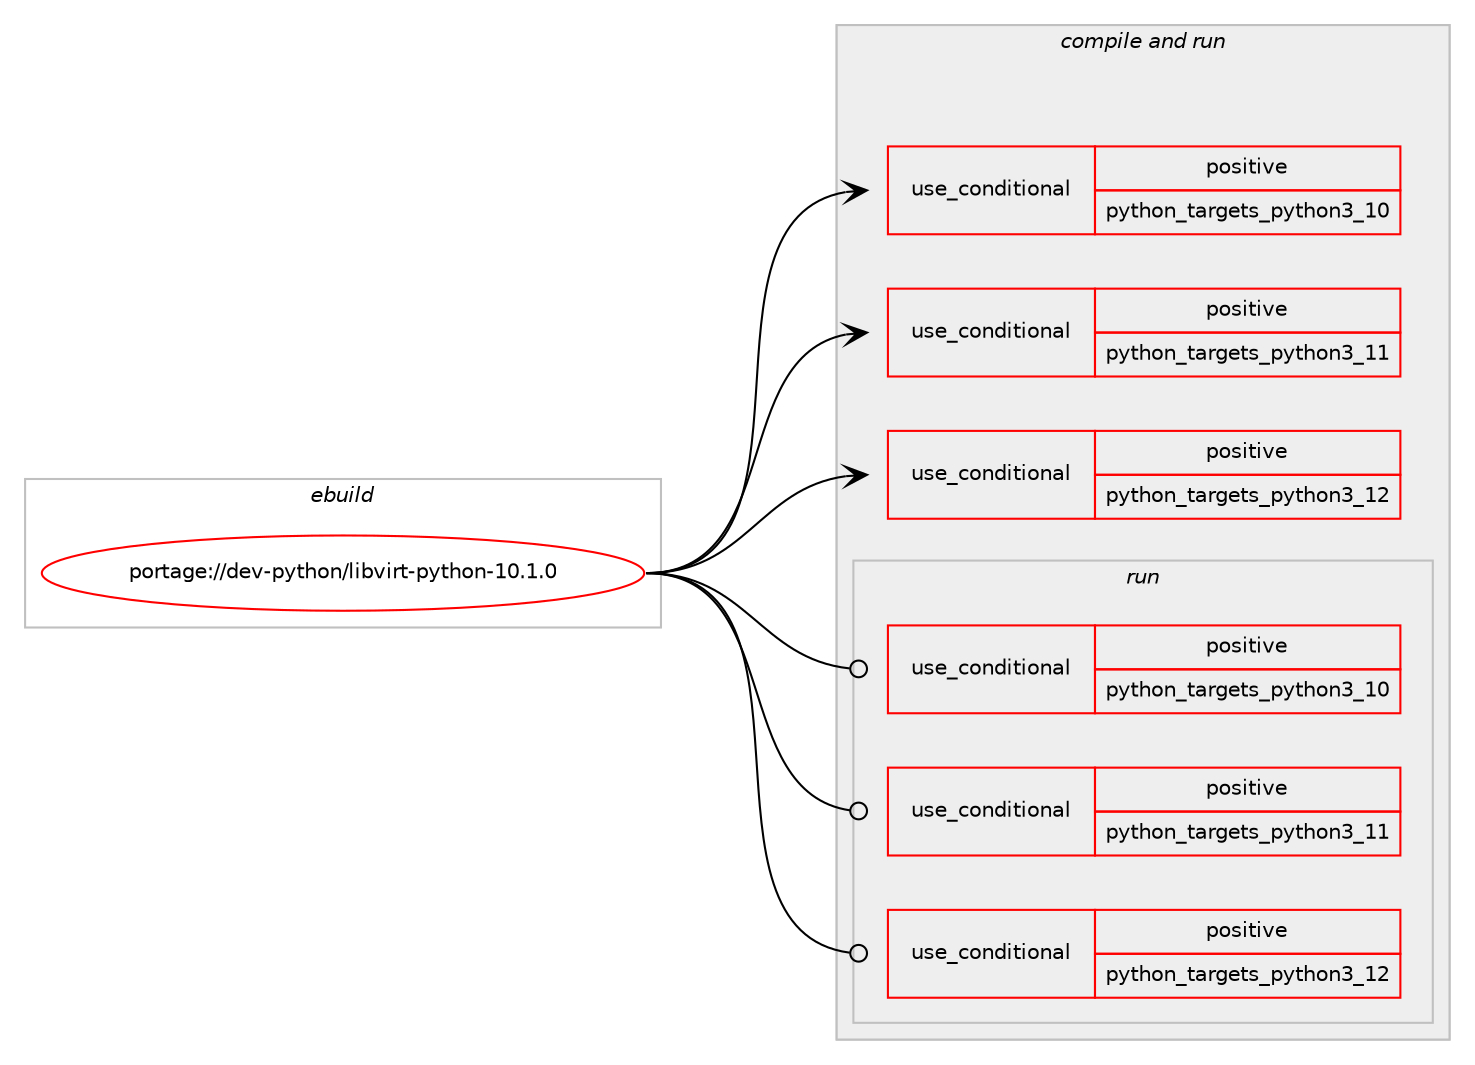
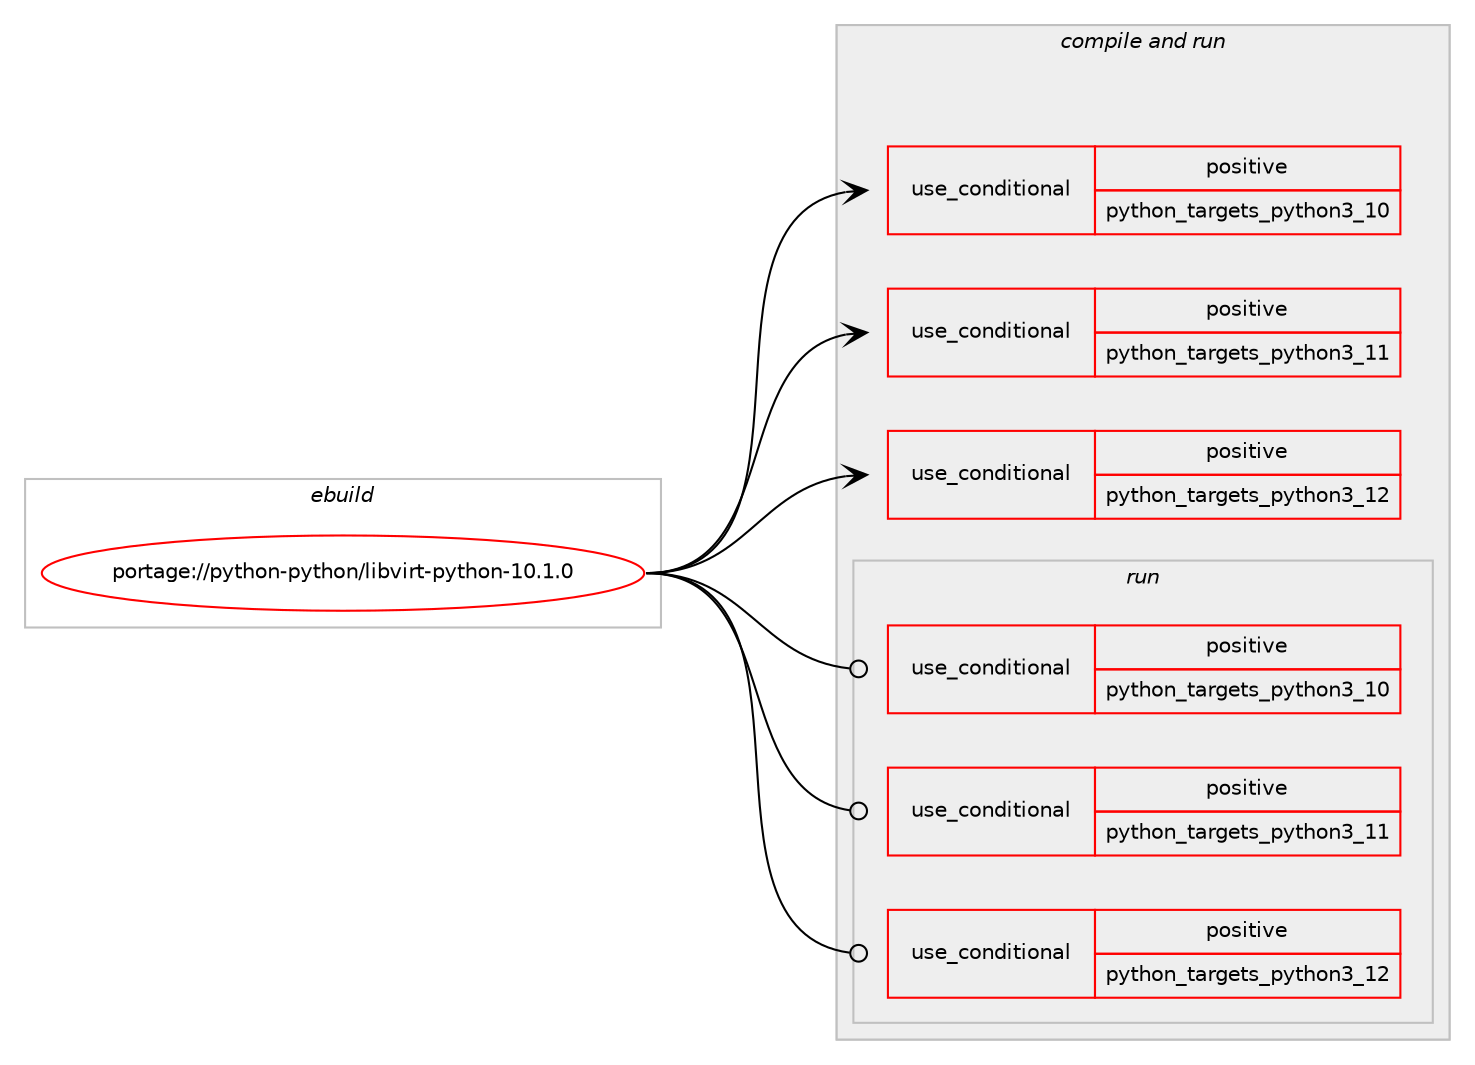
(343, 573) -> (343, 573)
